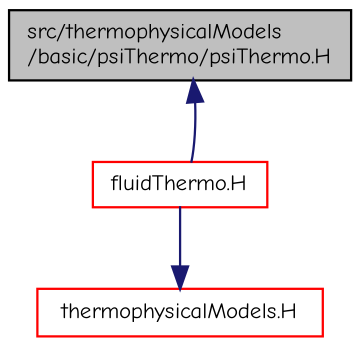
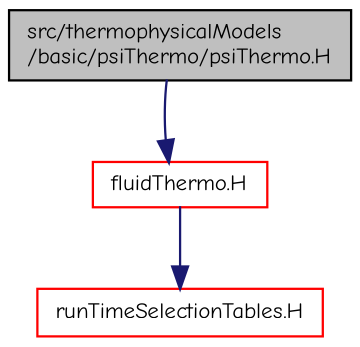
(195, 133) -> (165, 110)
(180, 313) -> (180, 313)
